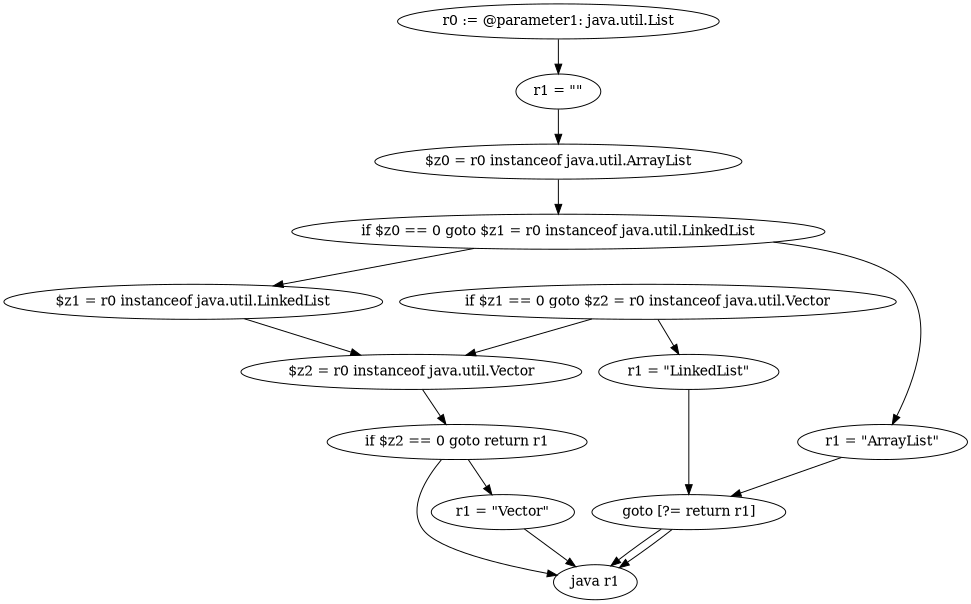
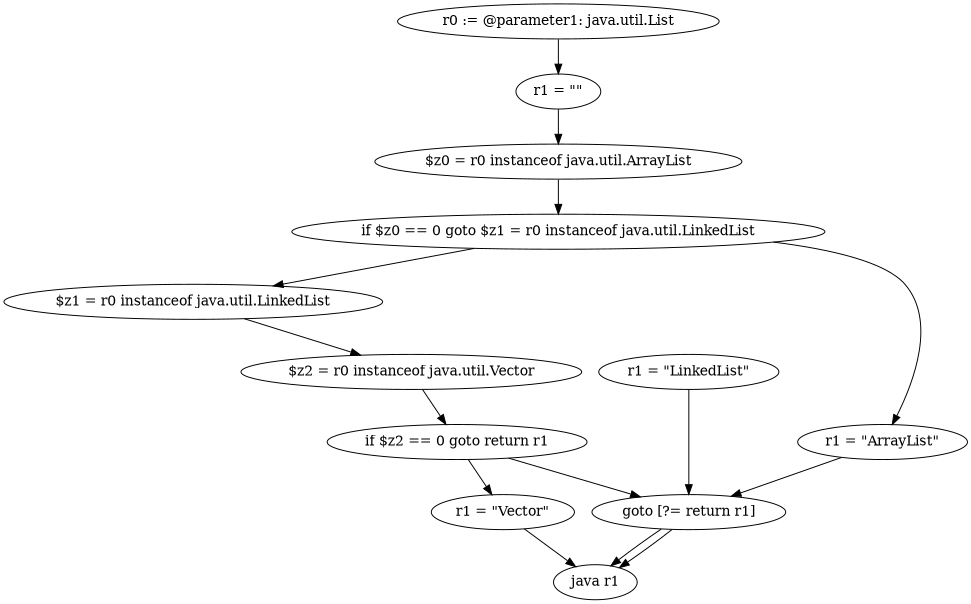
(648, 302) -> none
(446, 545) -> (570, 476)
